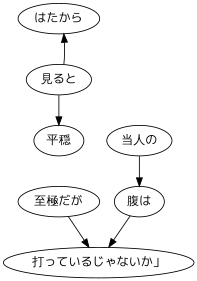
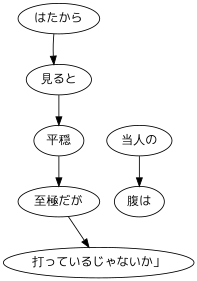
(65, 54) -> (53, 45)
none -> (59, 167)
(122, 228) -> none
